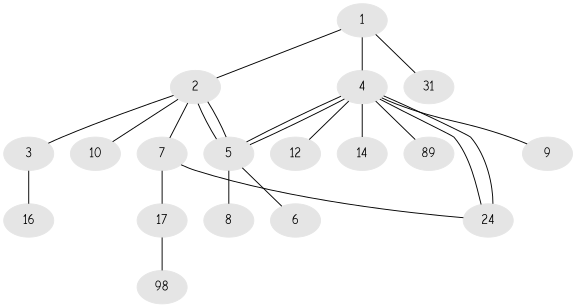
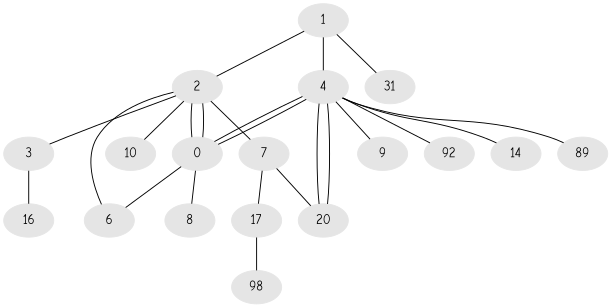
none -> (103, 129)
(229, 154) -> (197, 154)
(296, 154) -> (449, 154)
(488, 220) -> (323, 220)
